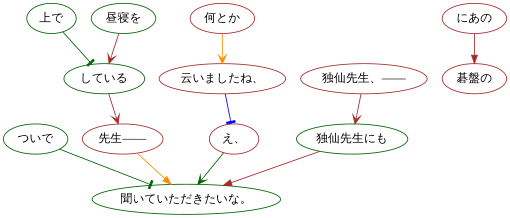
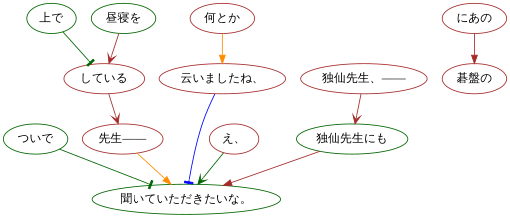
(222, 44) -> (222, 44)
(104, 79) -> (104, 79)
(228, 107) -> (199, 136)
